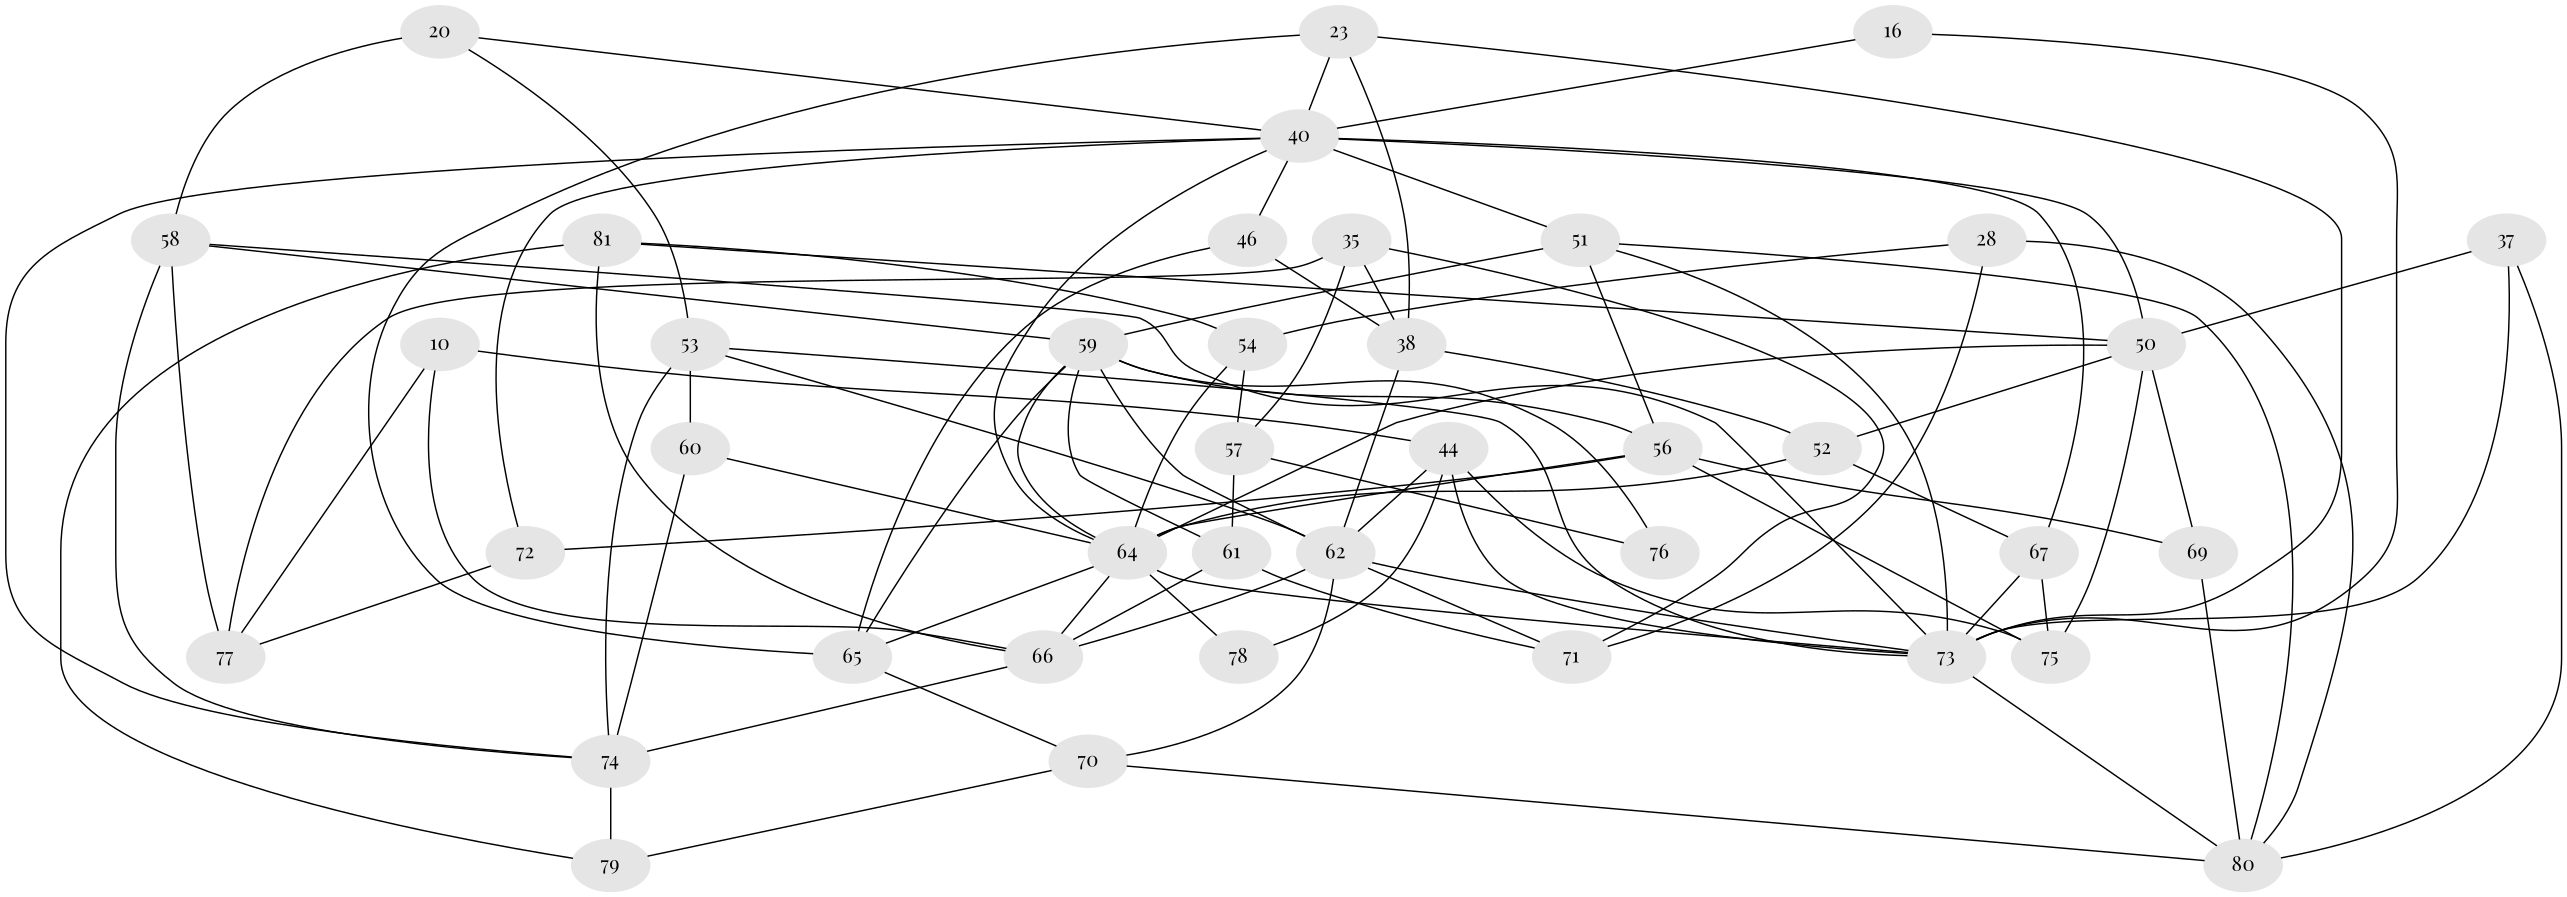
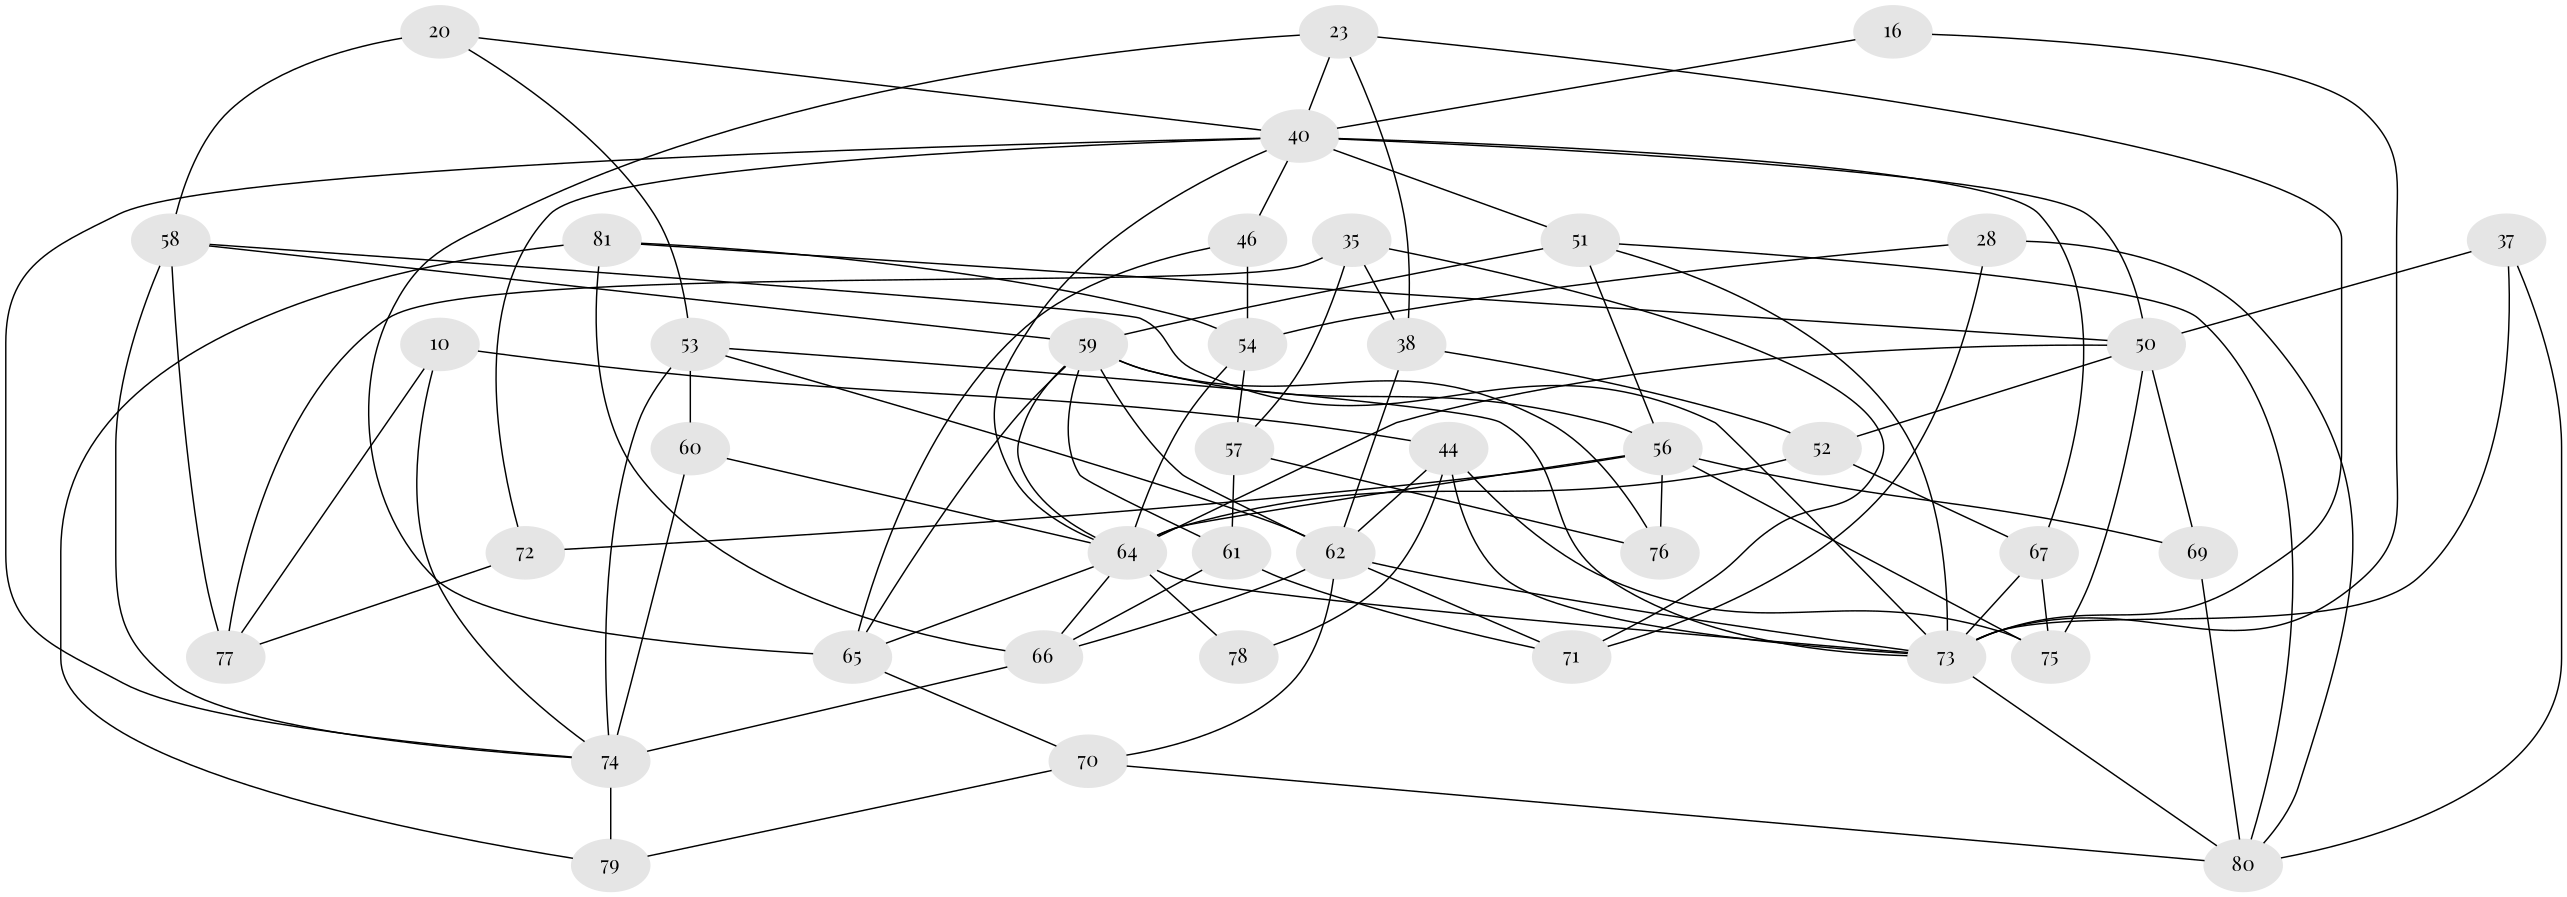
(1343, 302) -> (1248, 294)
none -> (1661, 501)
(627, 622) -> (449, 602)
